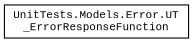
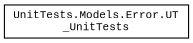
(96, 22) -> (96, 22)
